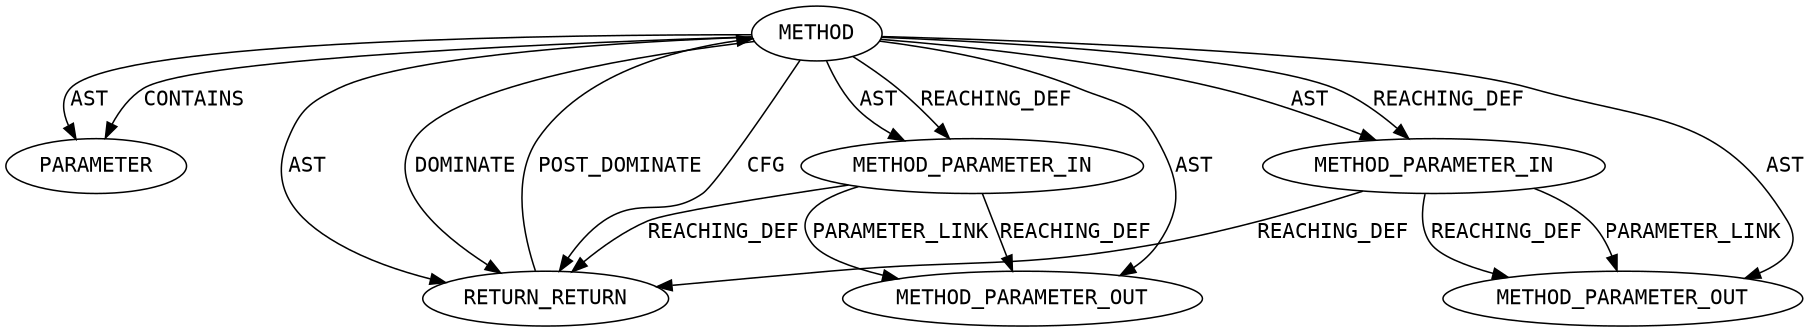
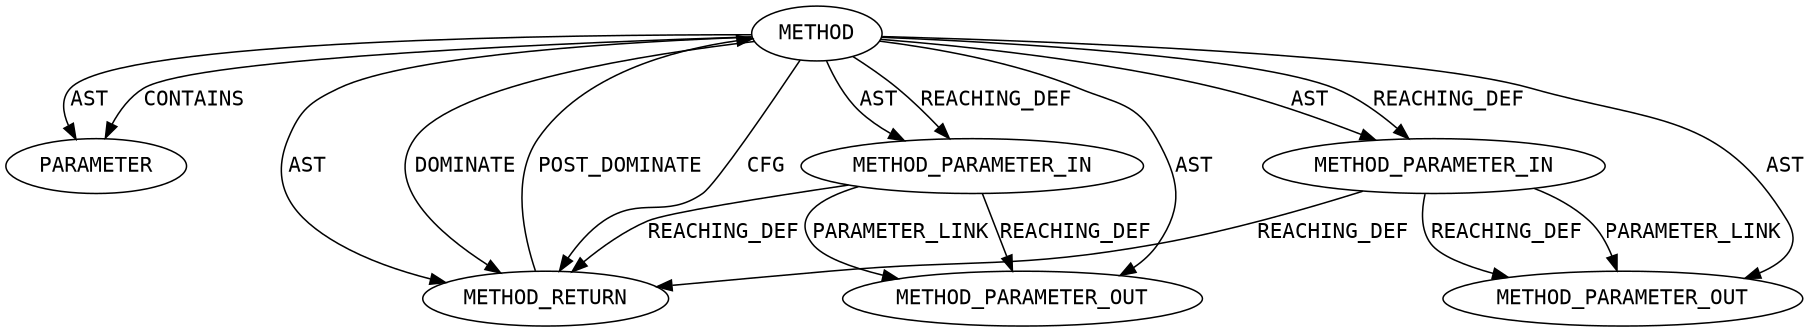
(546, 299) -> (546, 299)
